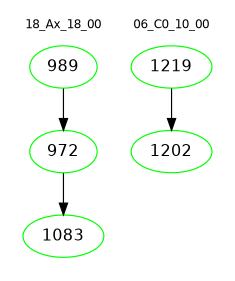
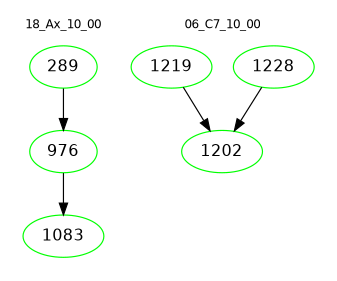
(63, 25) -> (63, 25)
(172, 25) -> (223, 25)
(63, 67) -> (63, 67)
none -> (274, 67)
(63, 152) -> (63, 152)
